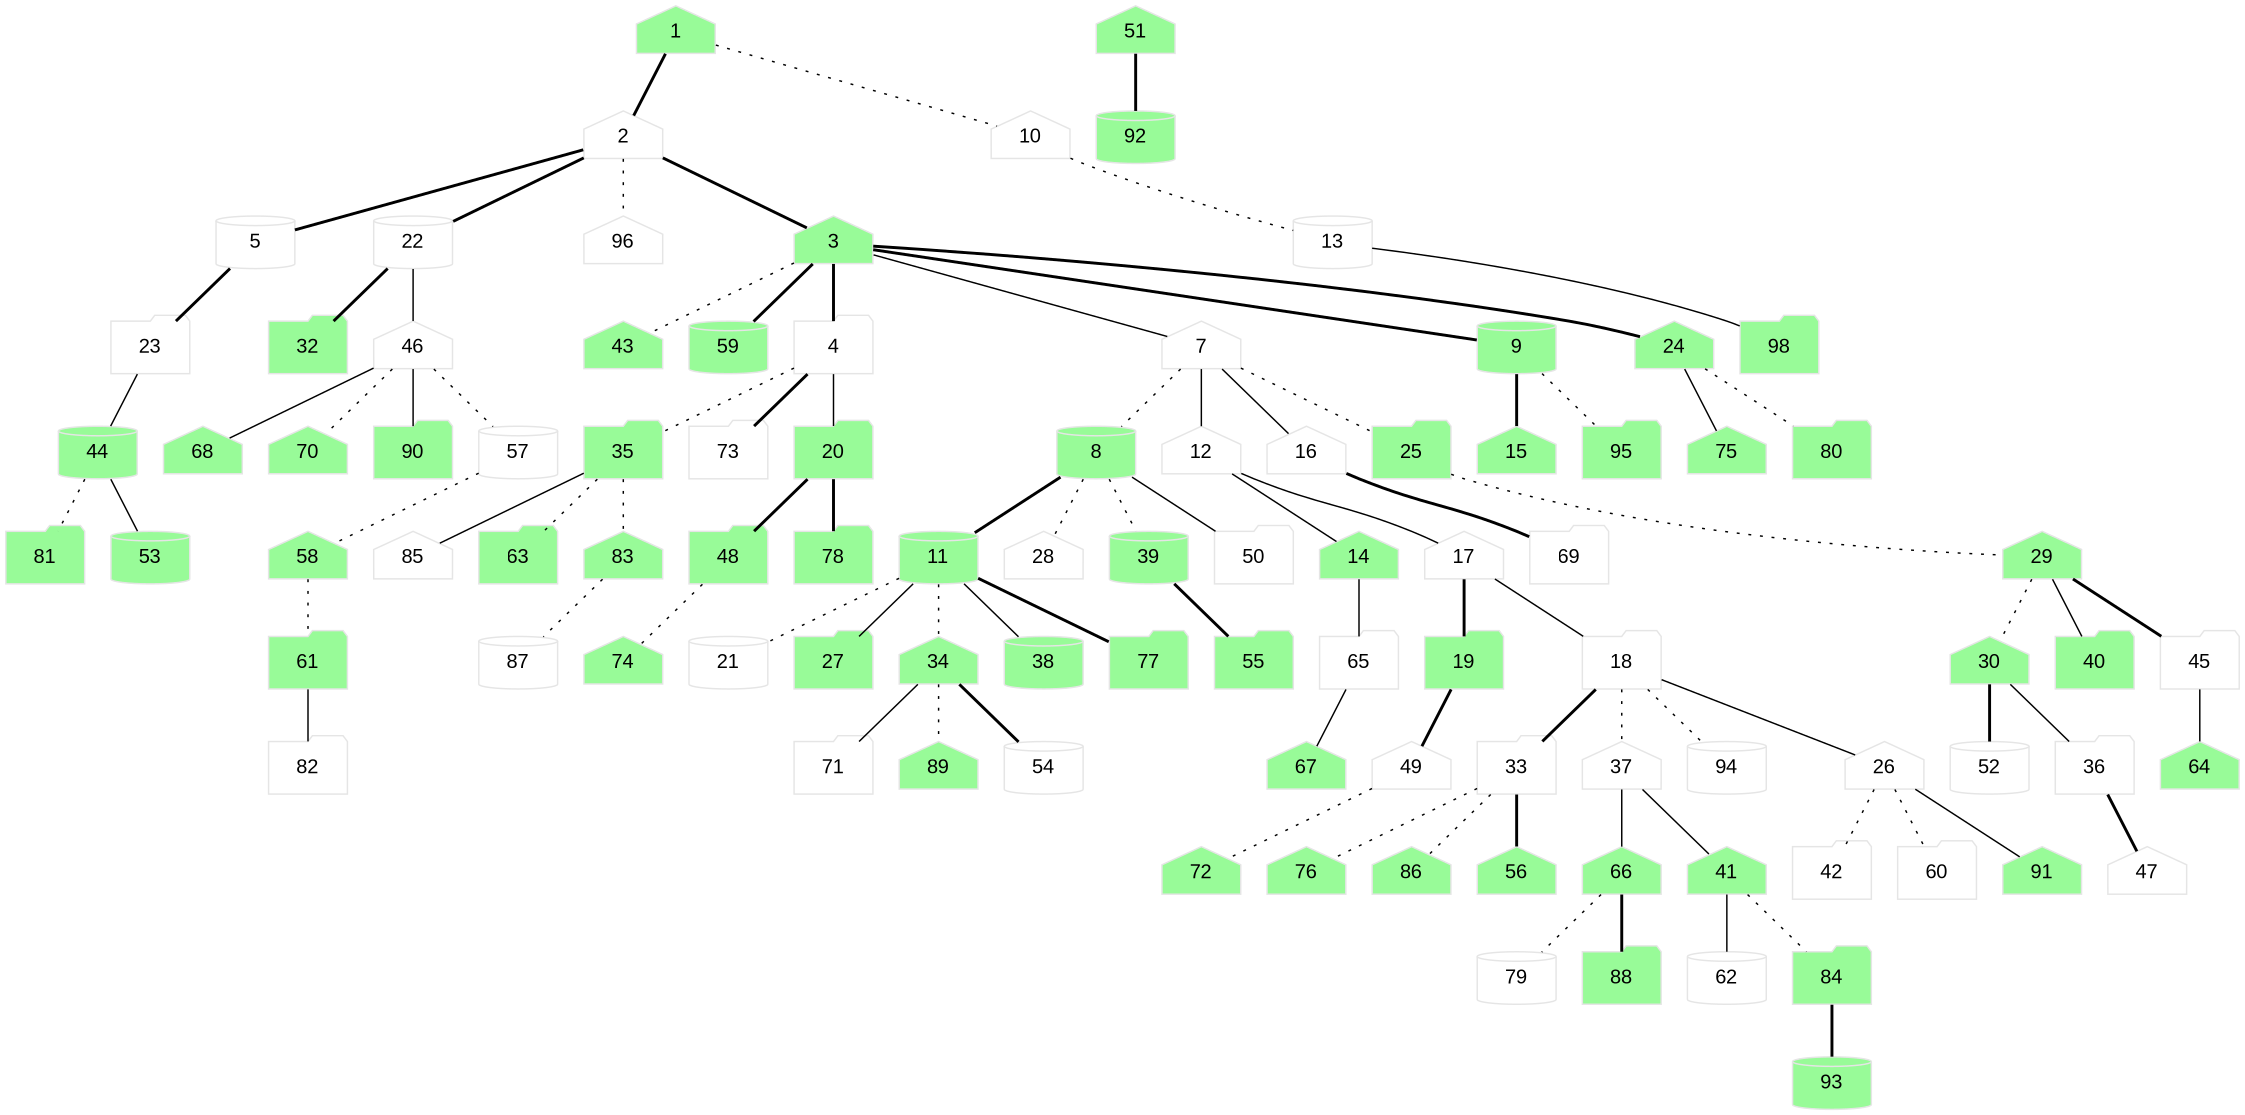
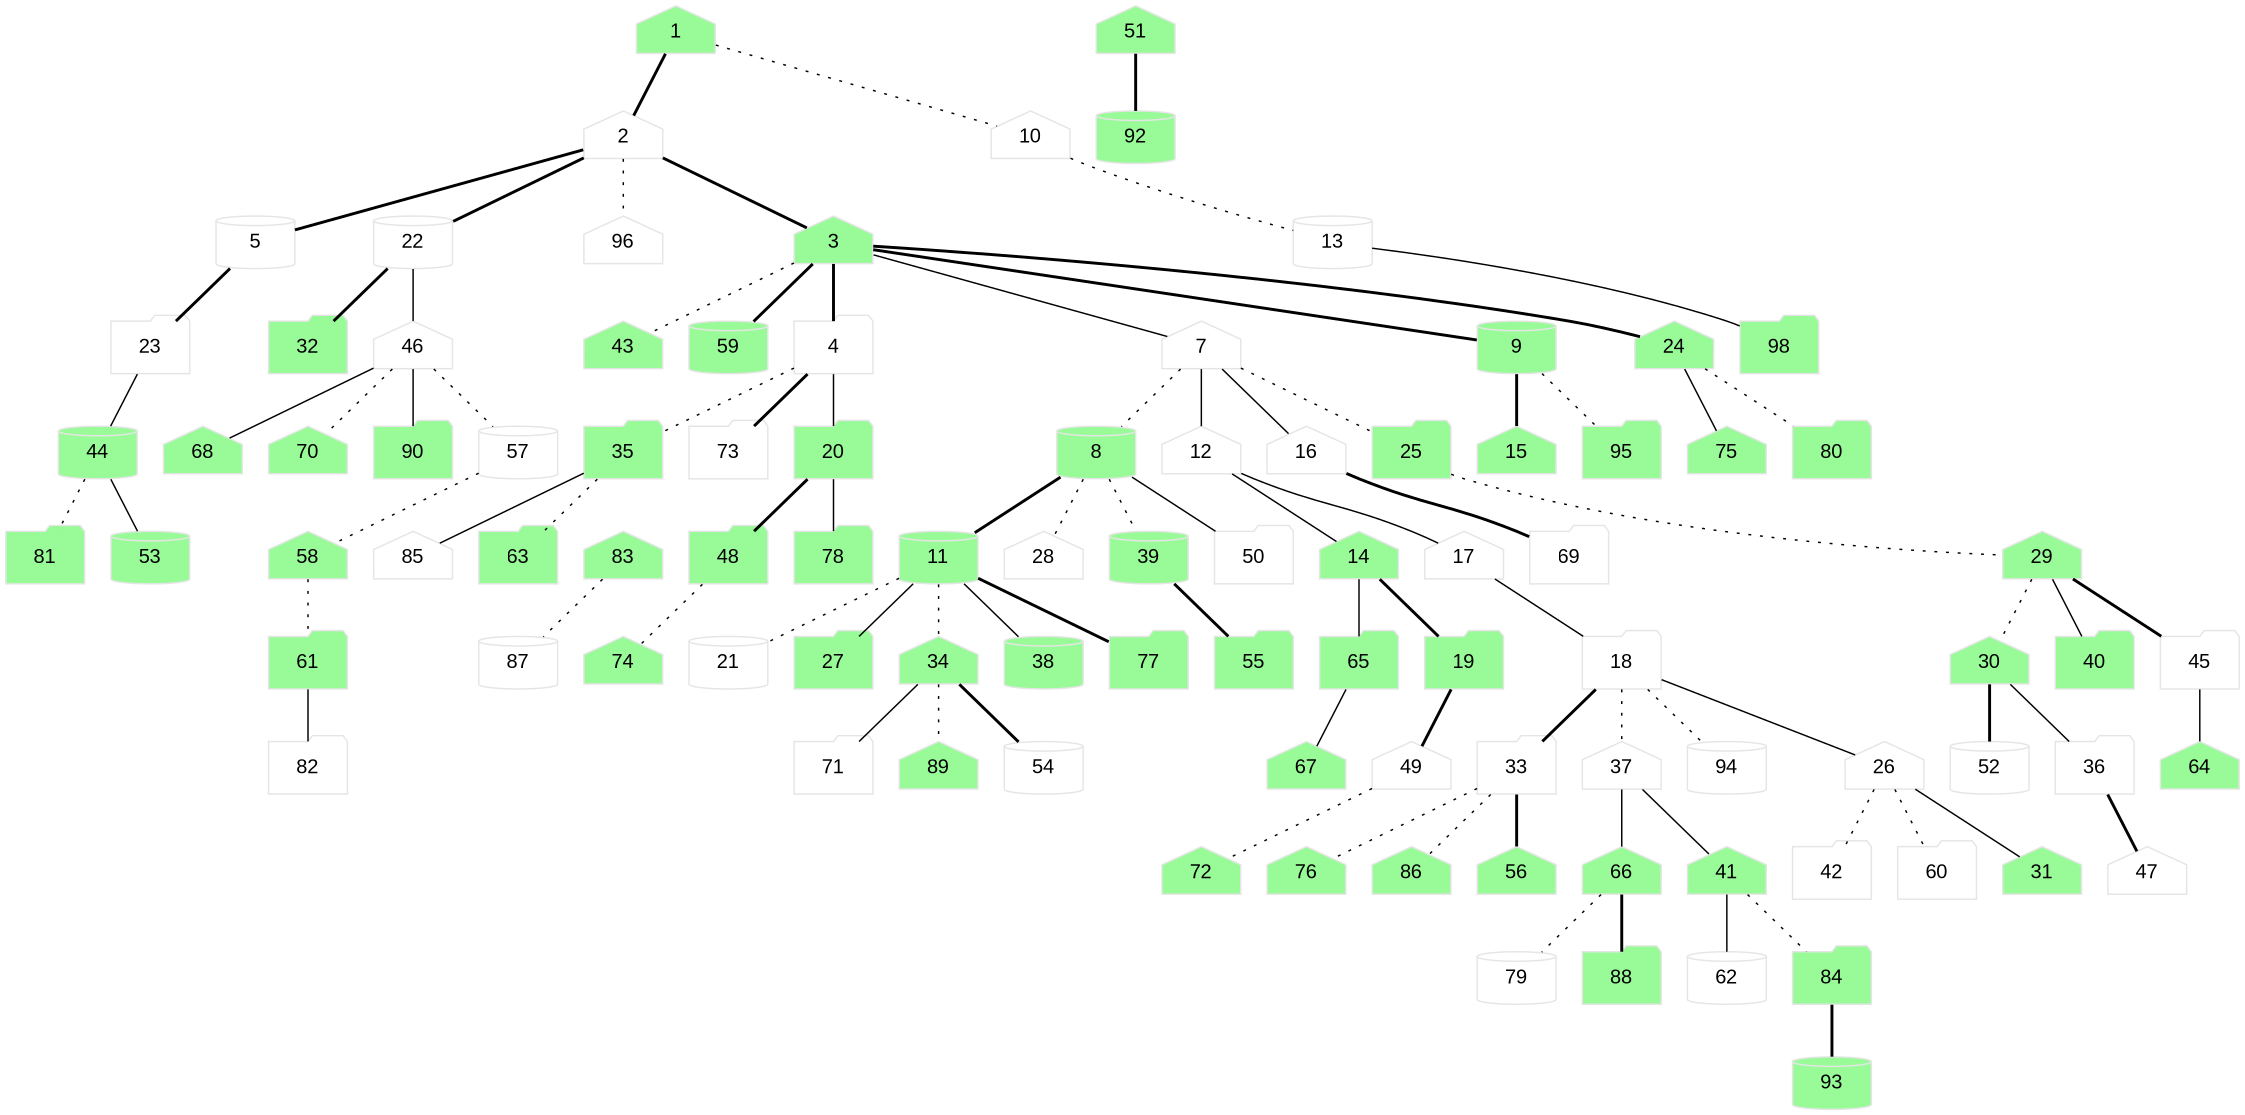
(623, 505) -> none
(834, 505) -> (834, 505)
(1464, 608) -> (1409, 608)
(1359, 663) -> (1359, 663)
(2042, 873) -> (2042, 873)
